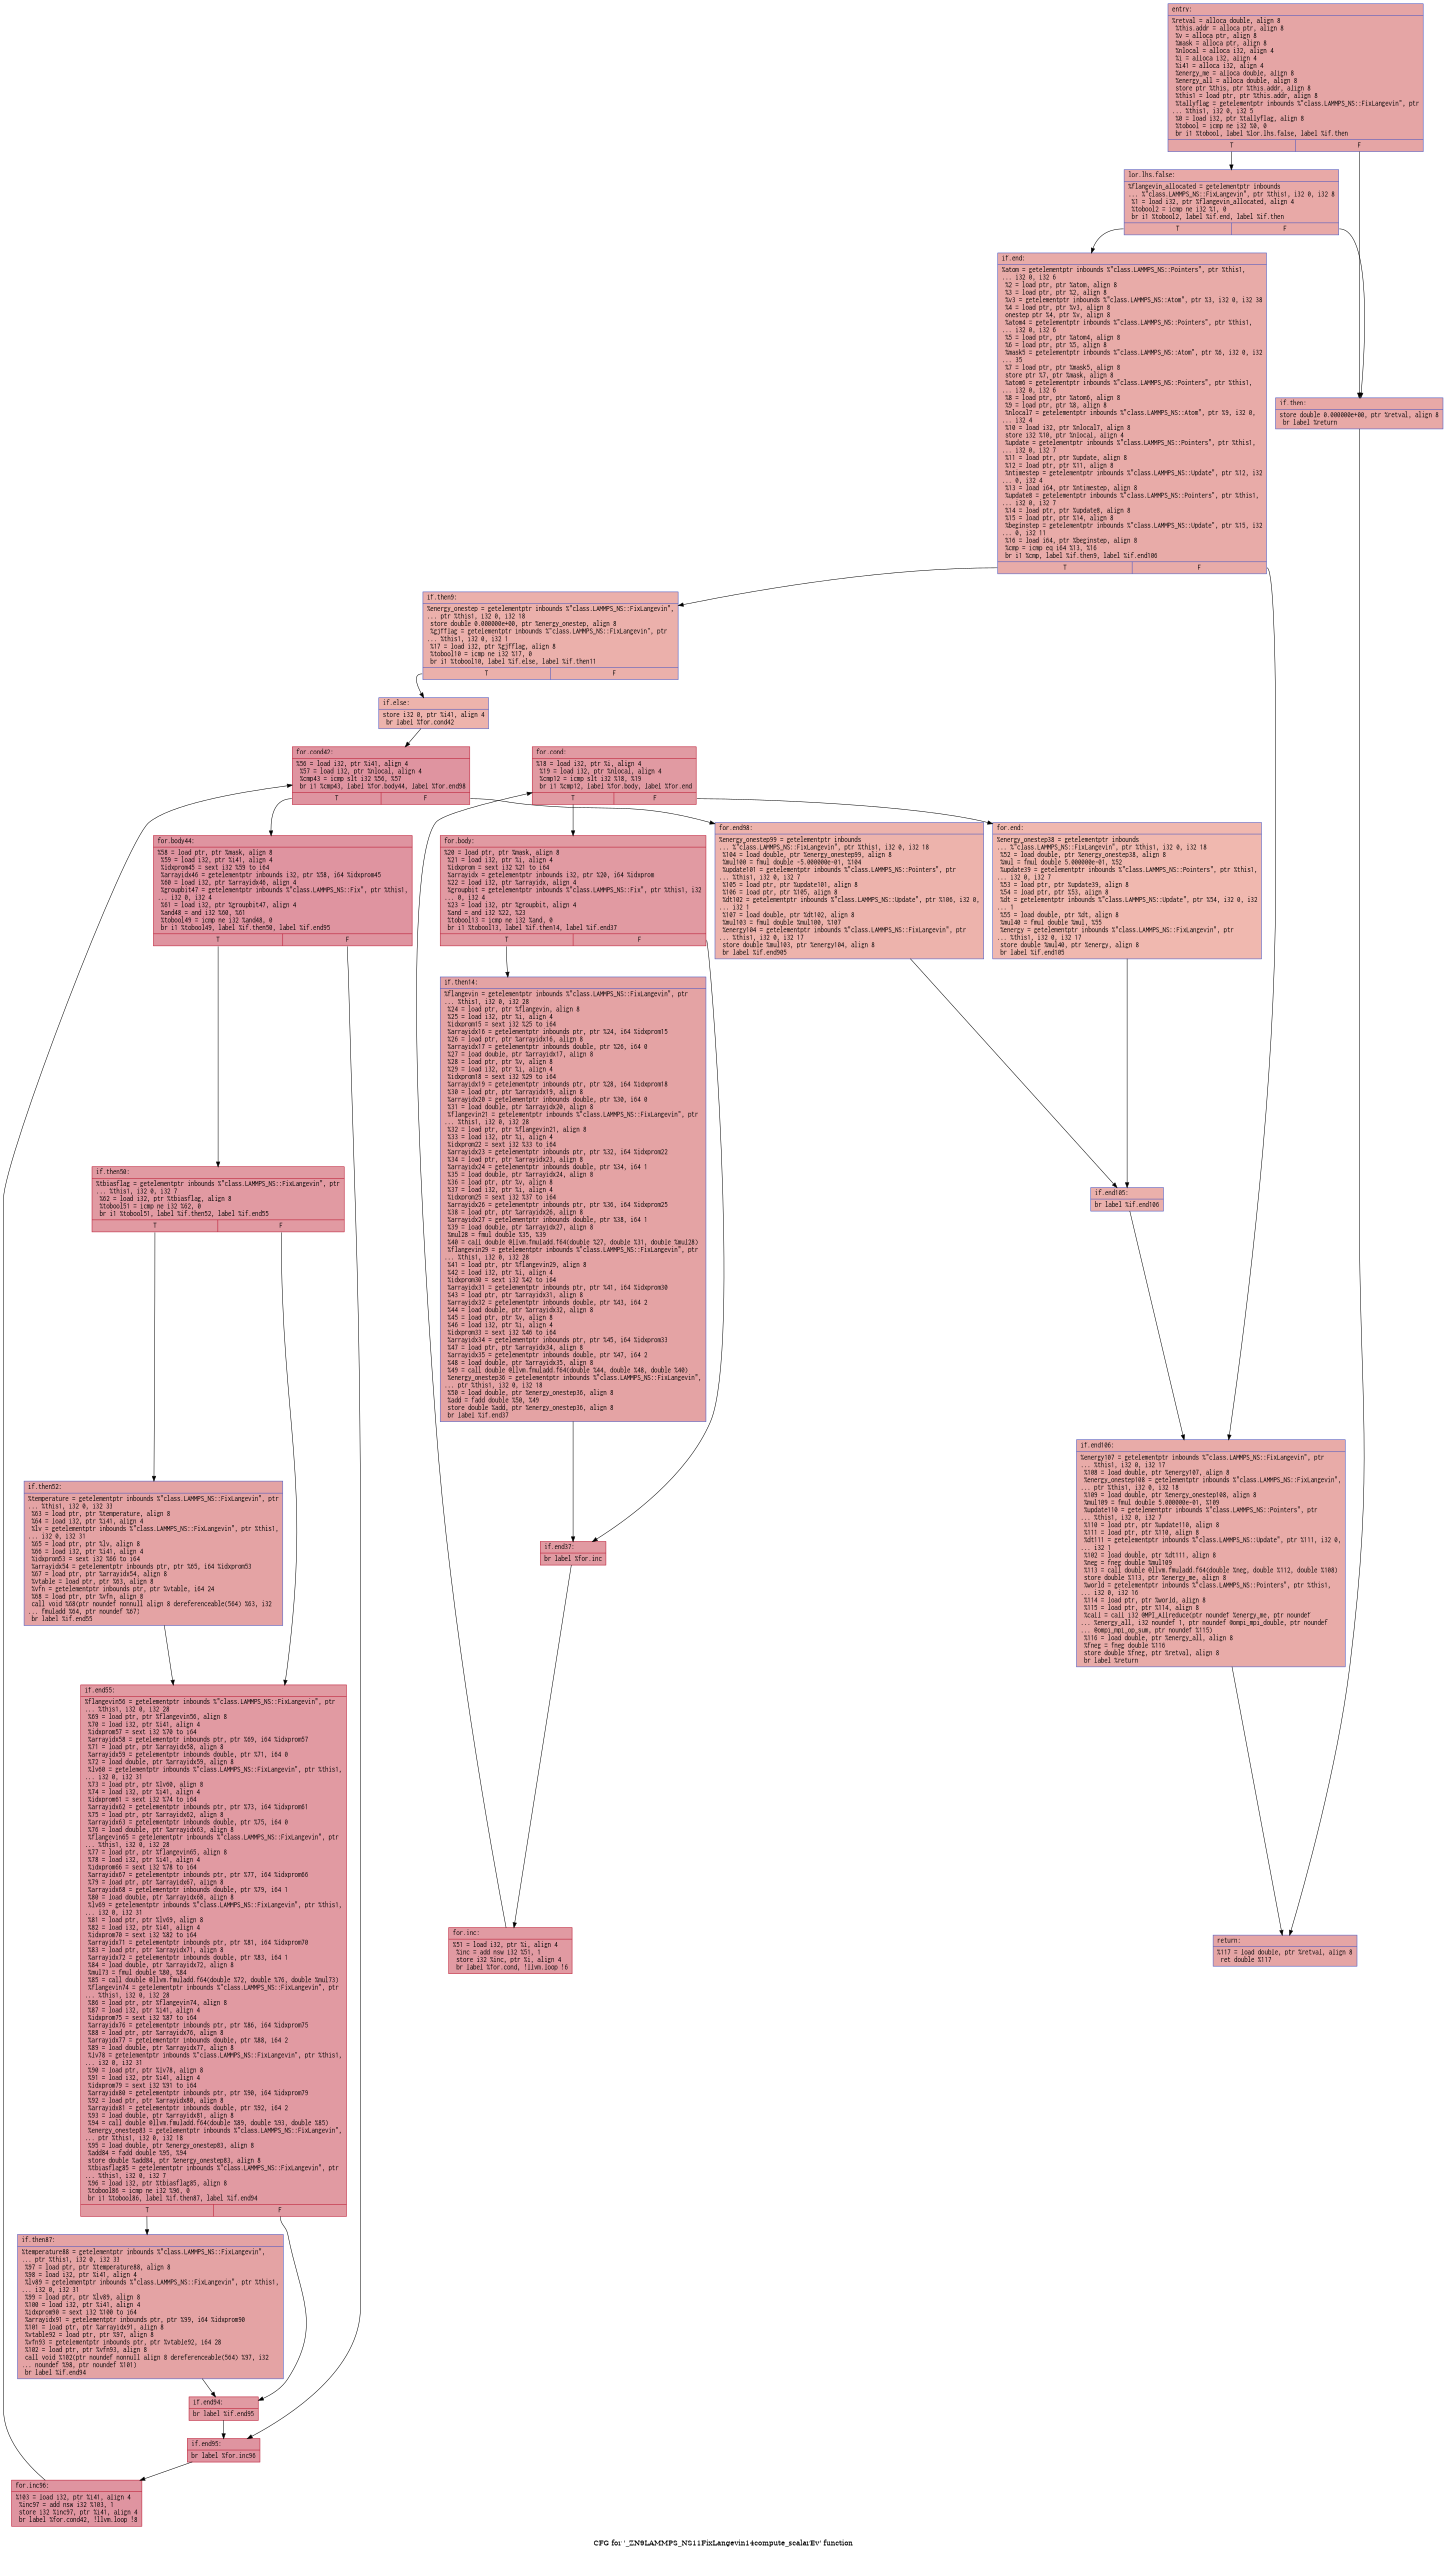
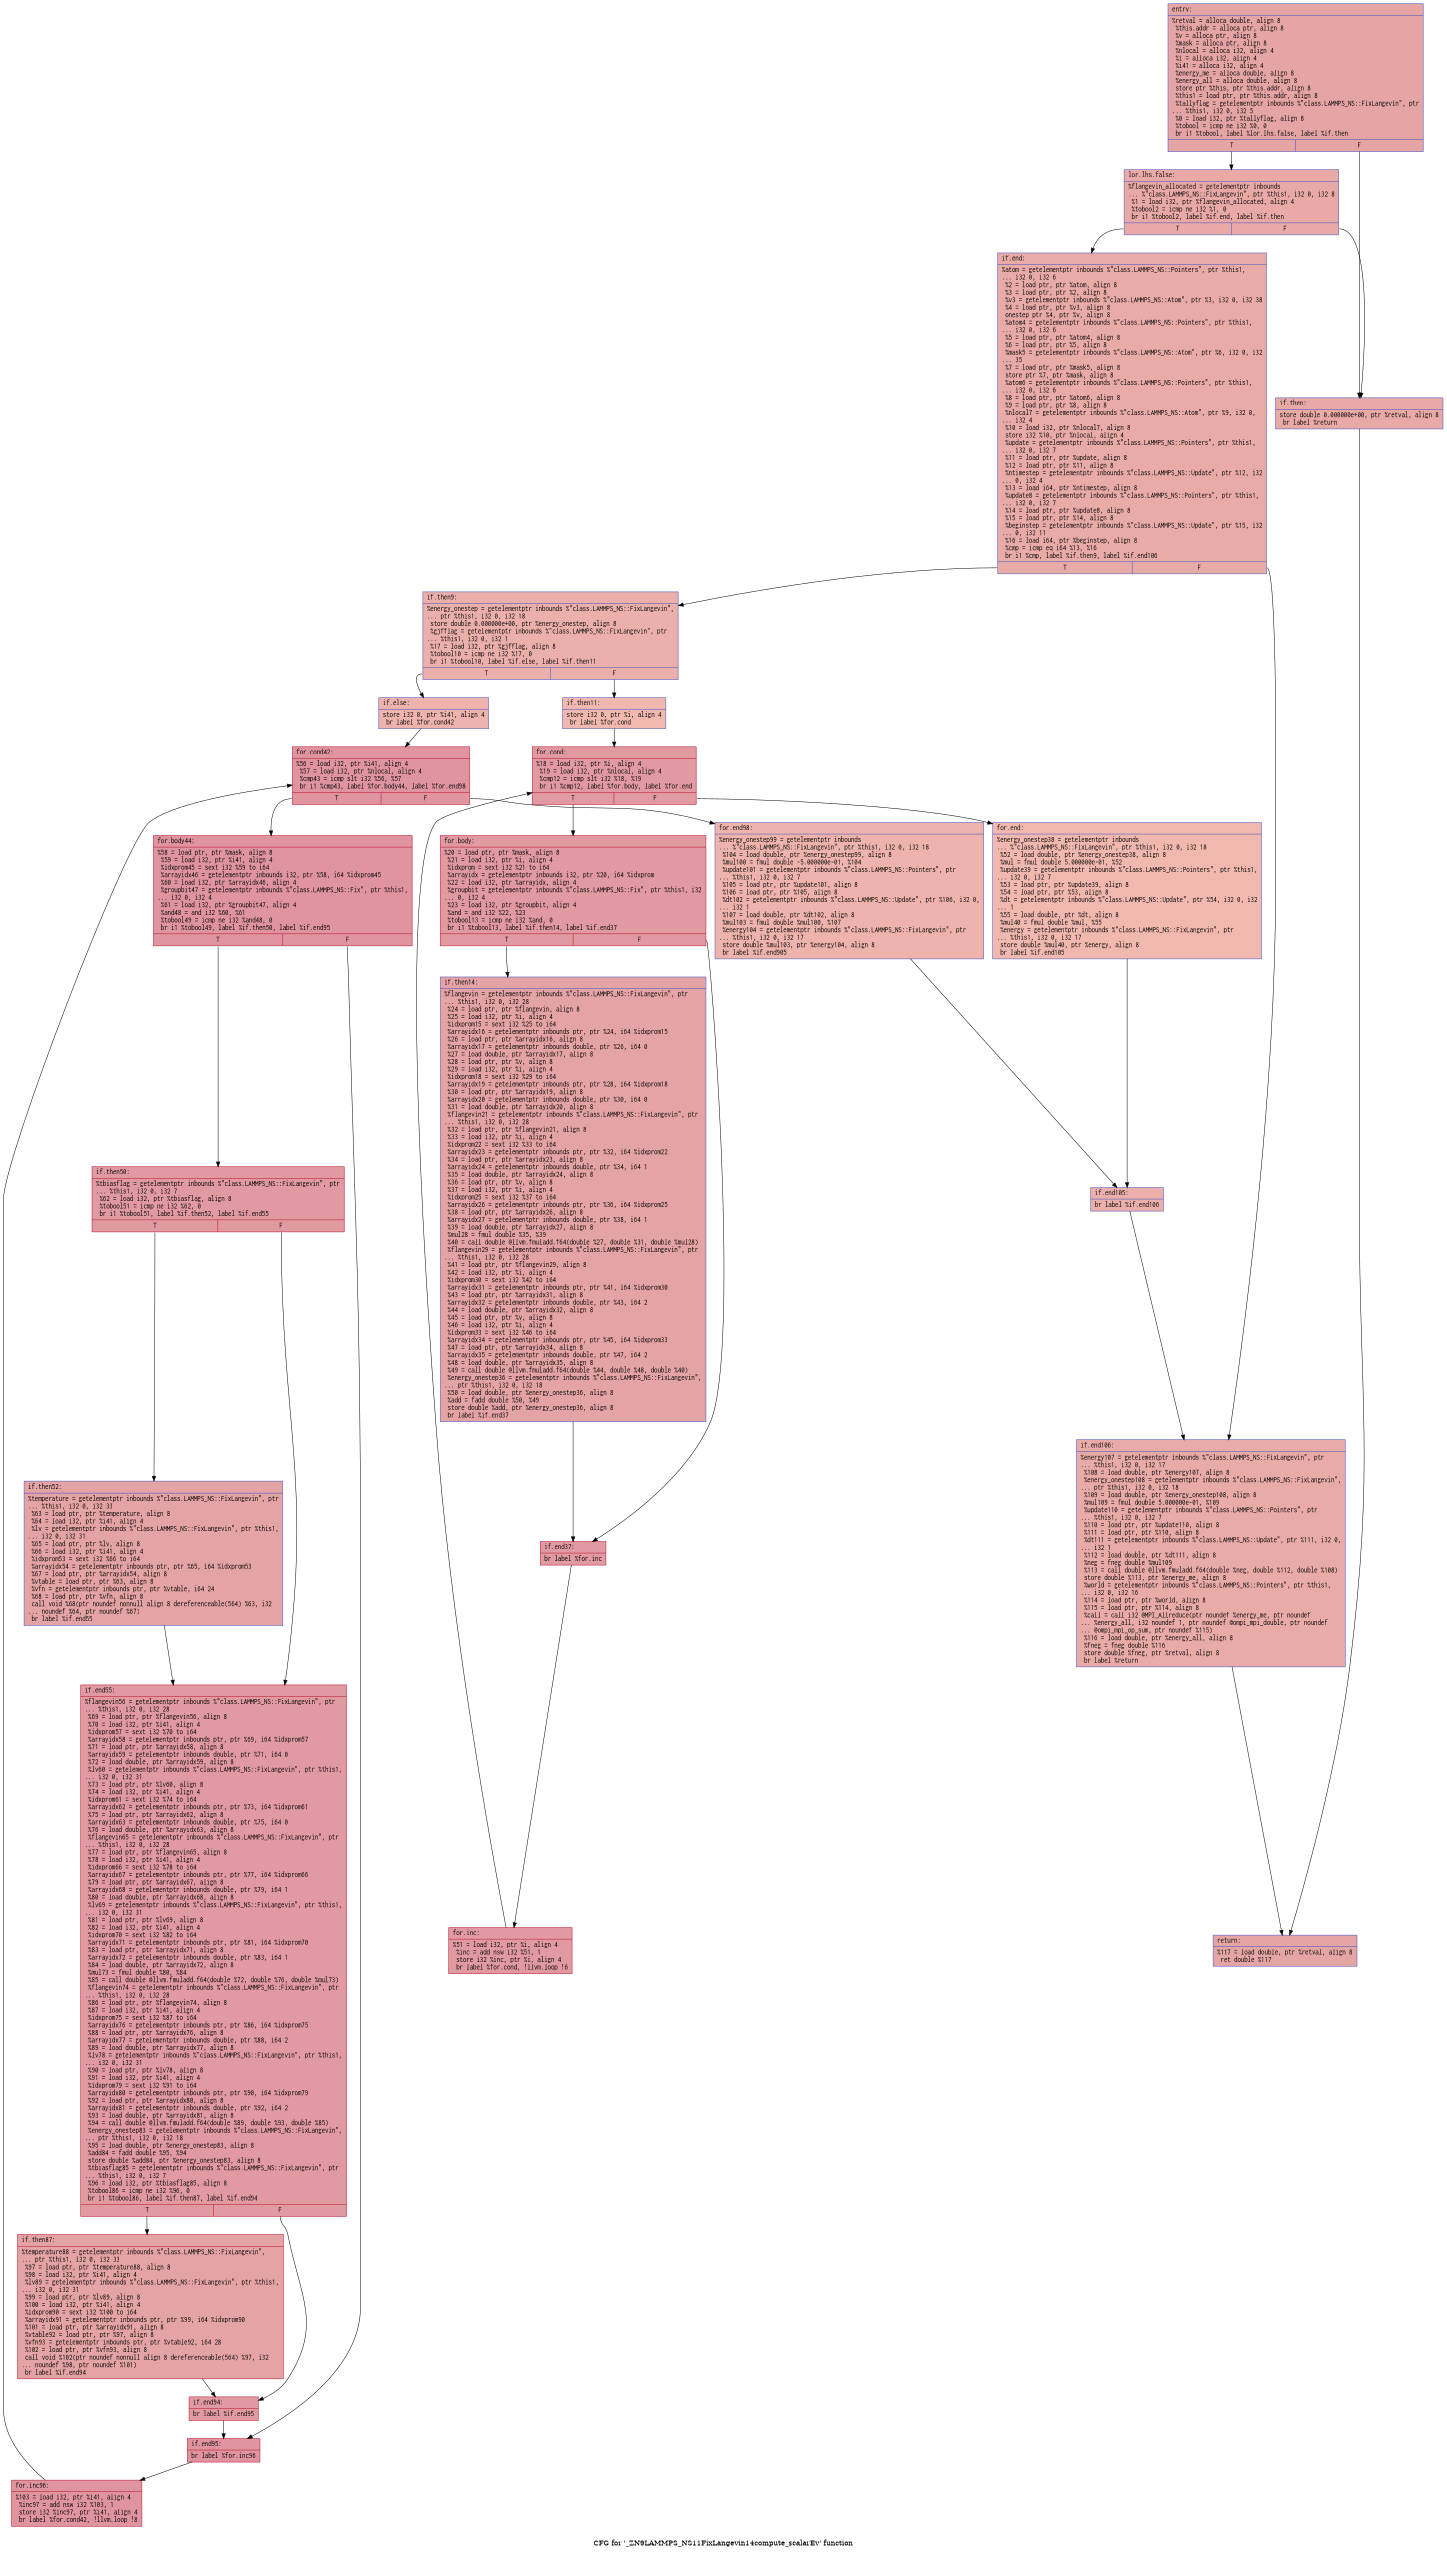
none -> (614, 713)
(1148, 1555) -> (1148, 1555)
(84, 1612) -> (84, 1612)
(150, 2307) -> (150, 2307)
